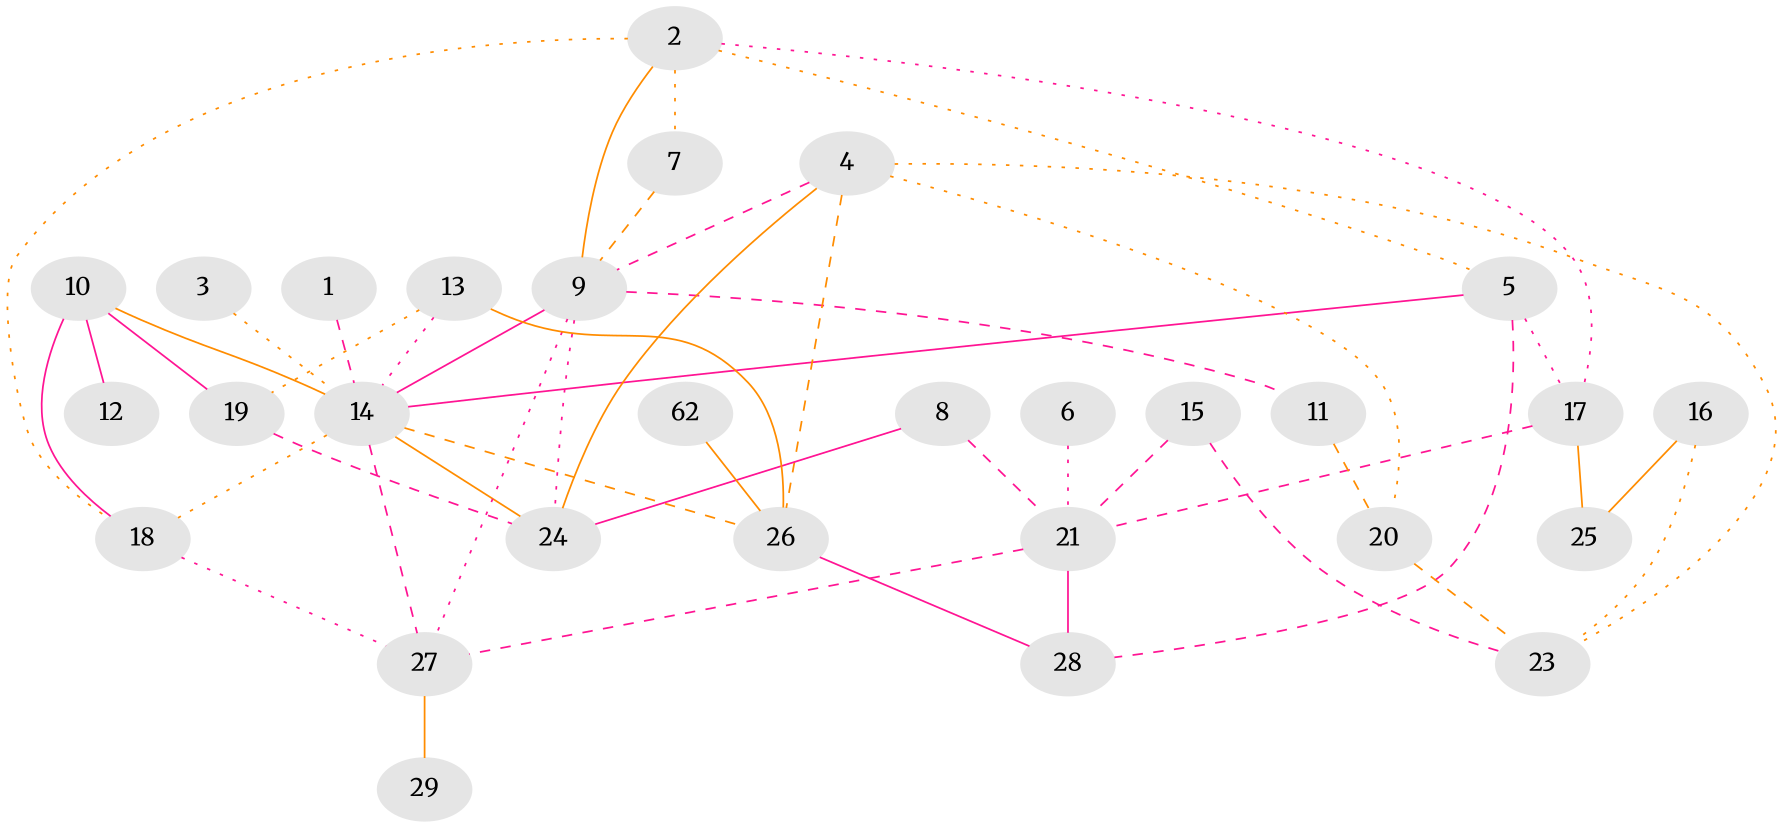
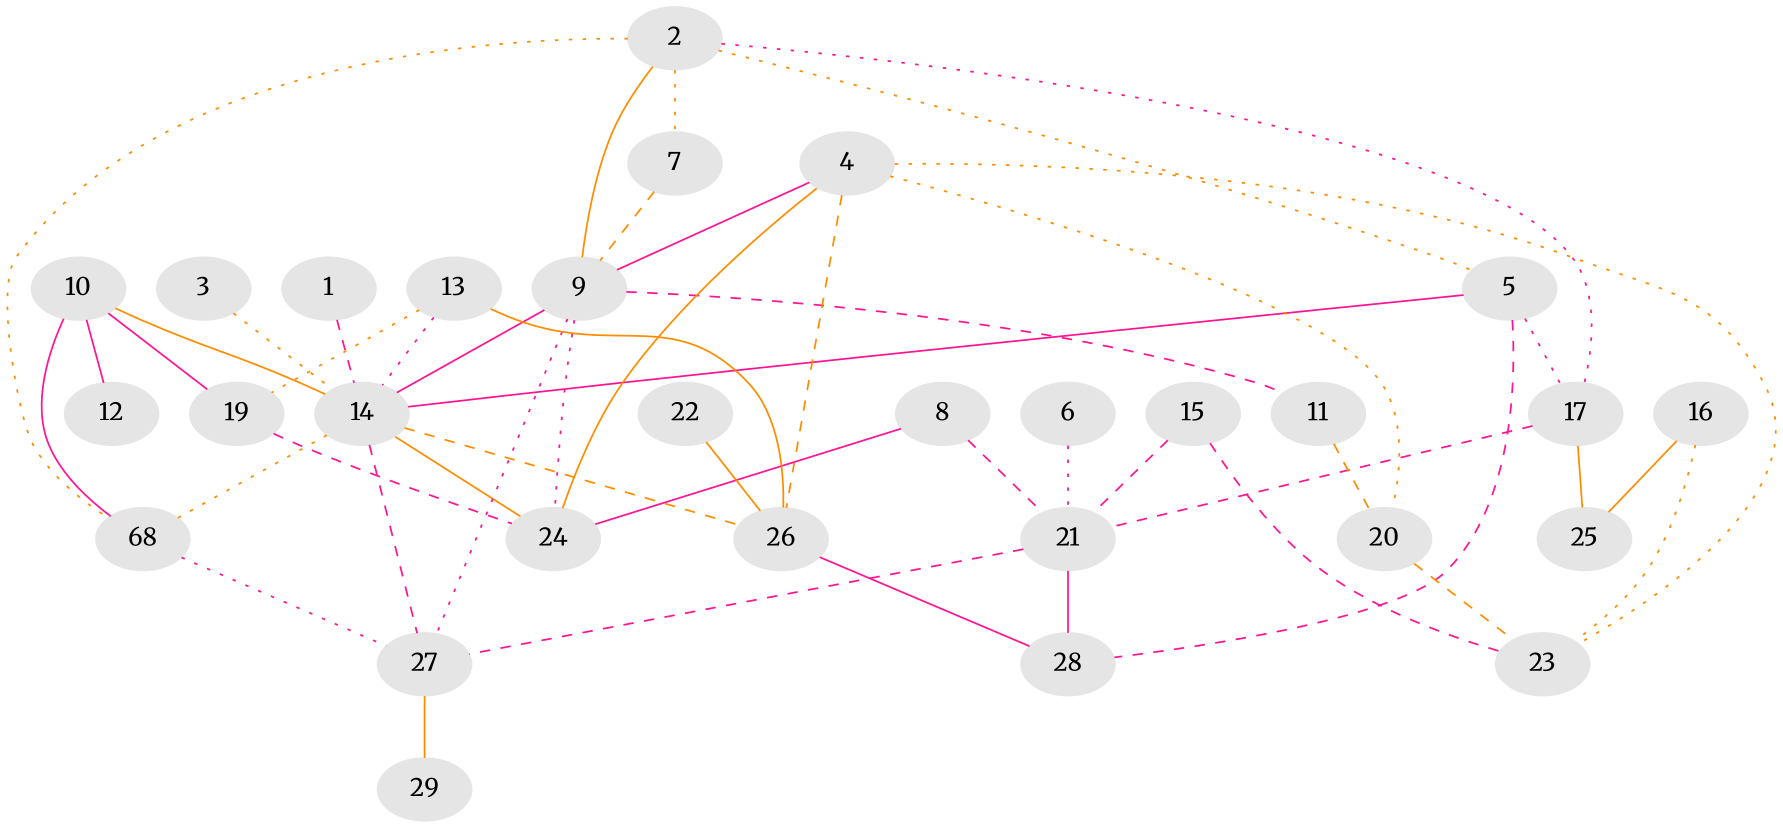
(713, 226) -> (713, 226)
(685, 414) -> (685, 414)
(143, 539) -> (143, 539)
